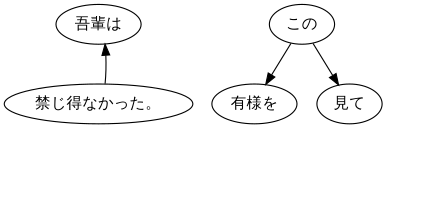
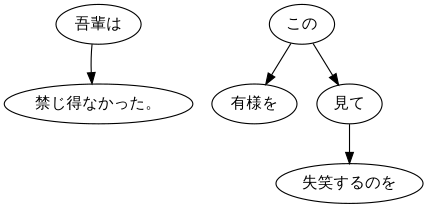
(106, 70) -> (91, 58)
none -> (350, 184)
